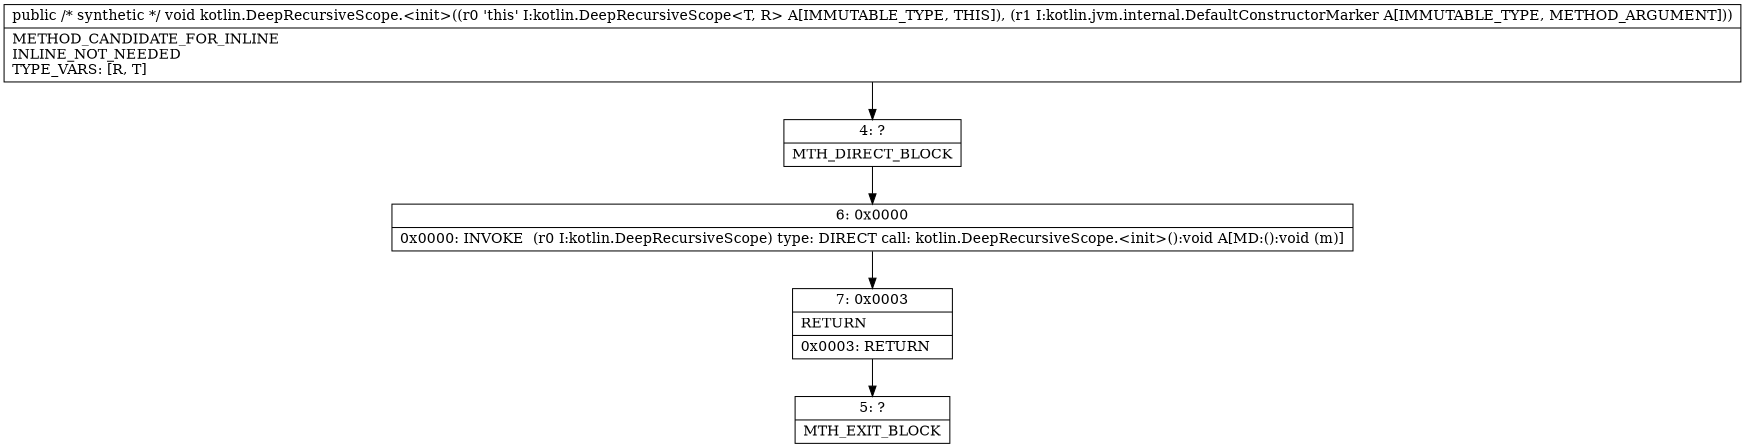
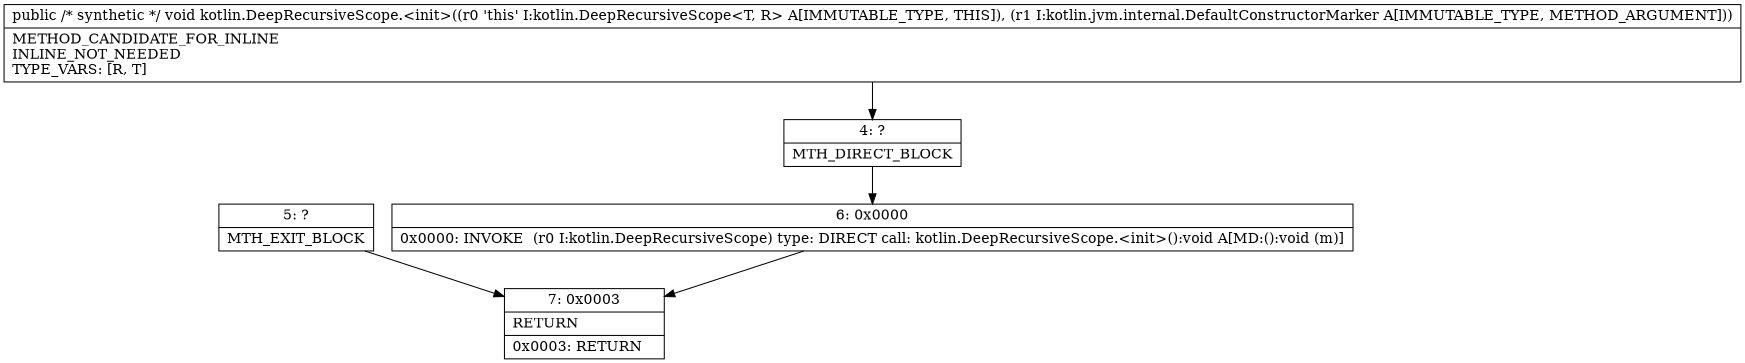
(872, 373) -> (430, 272)
